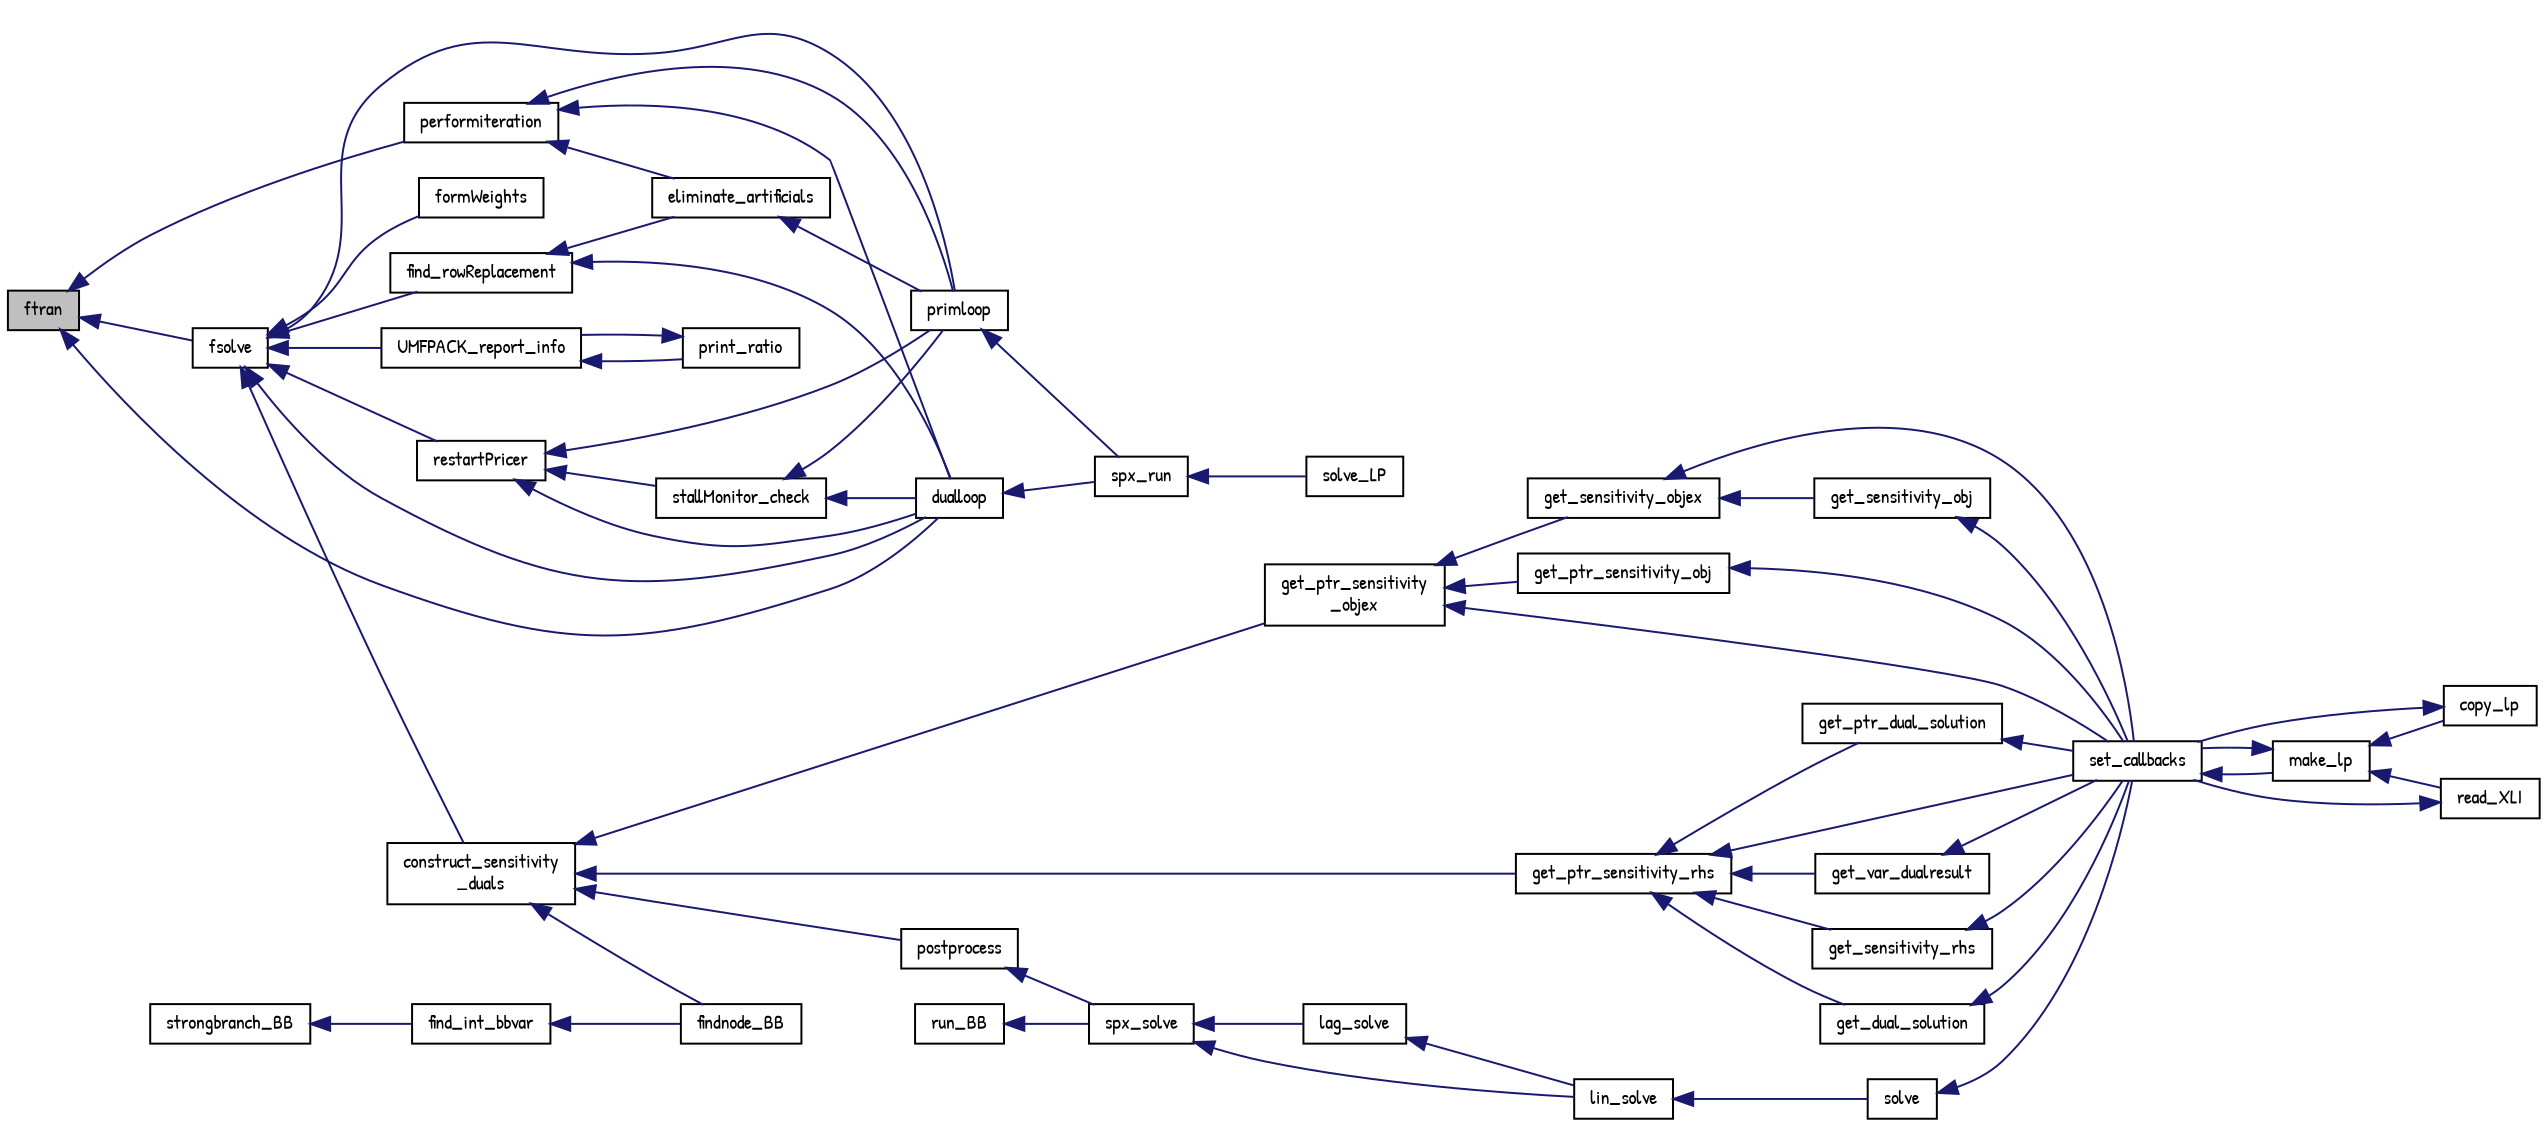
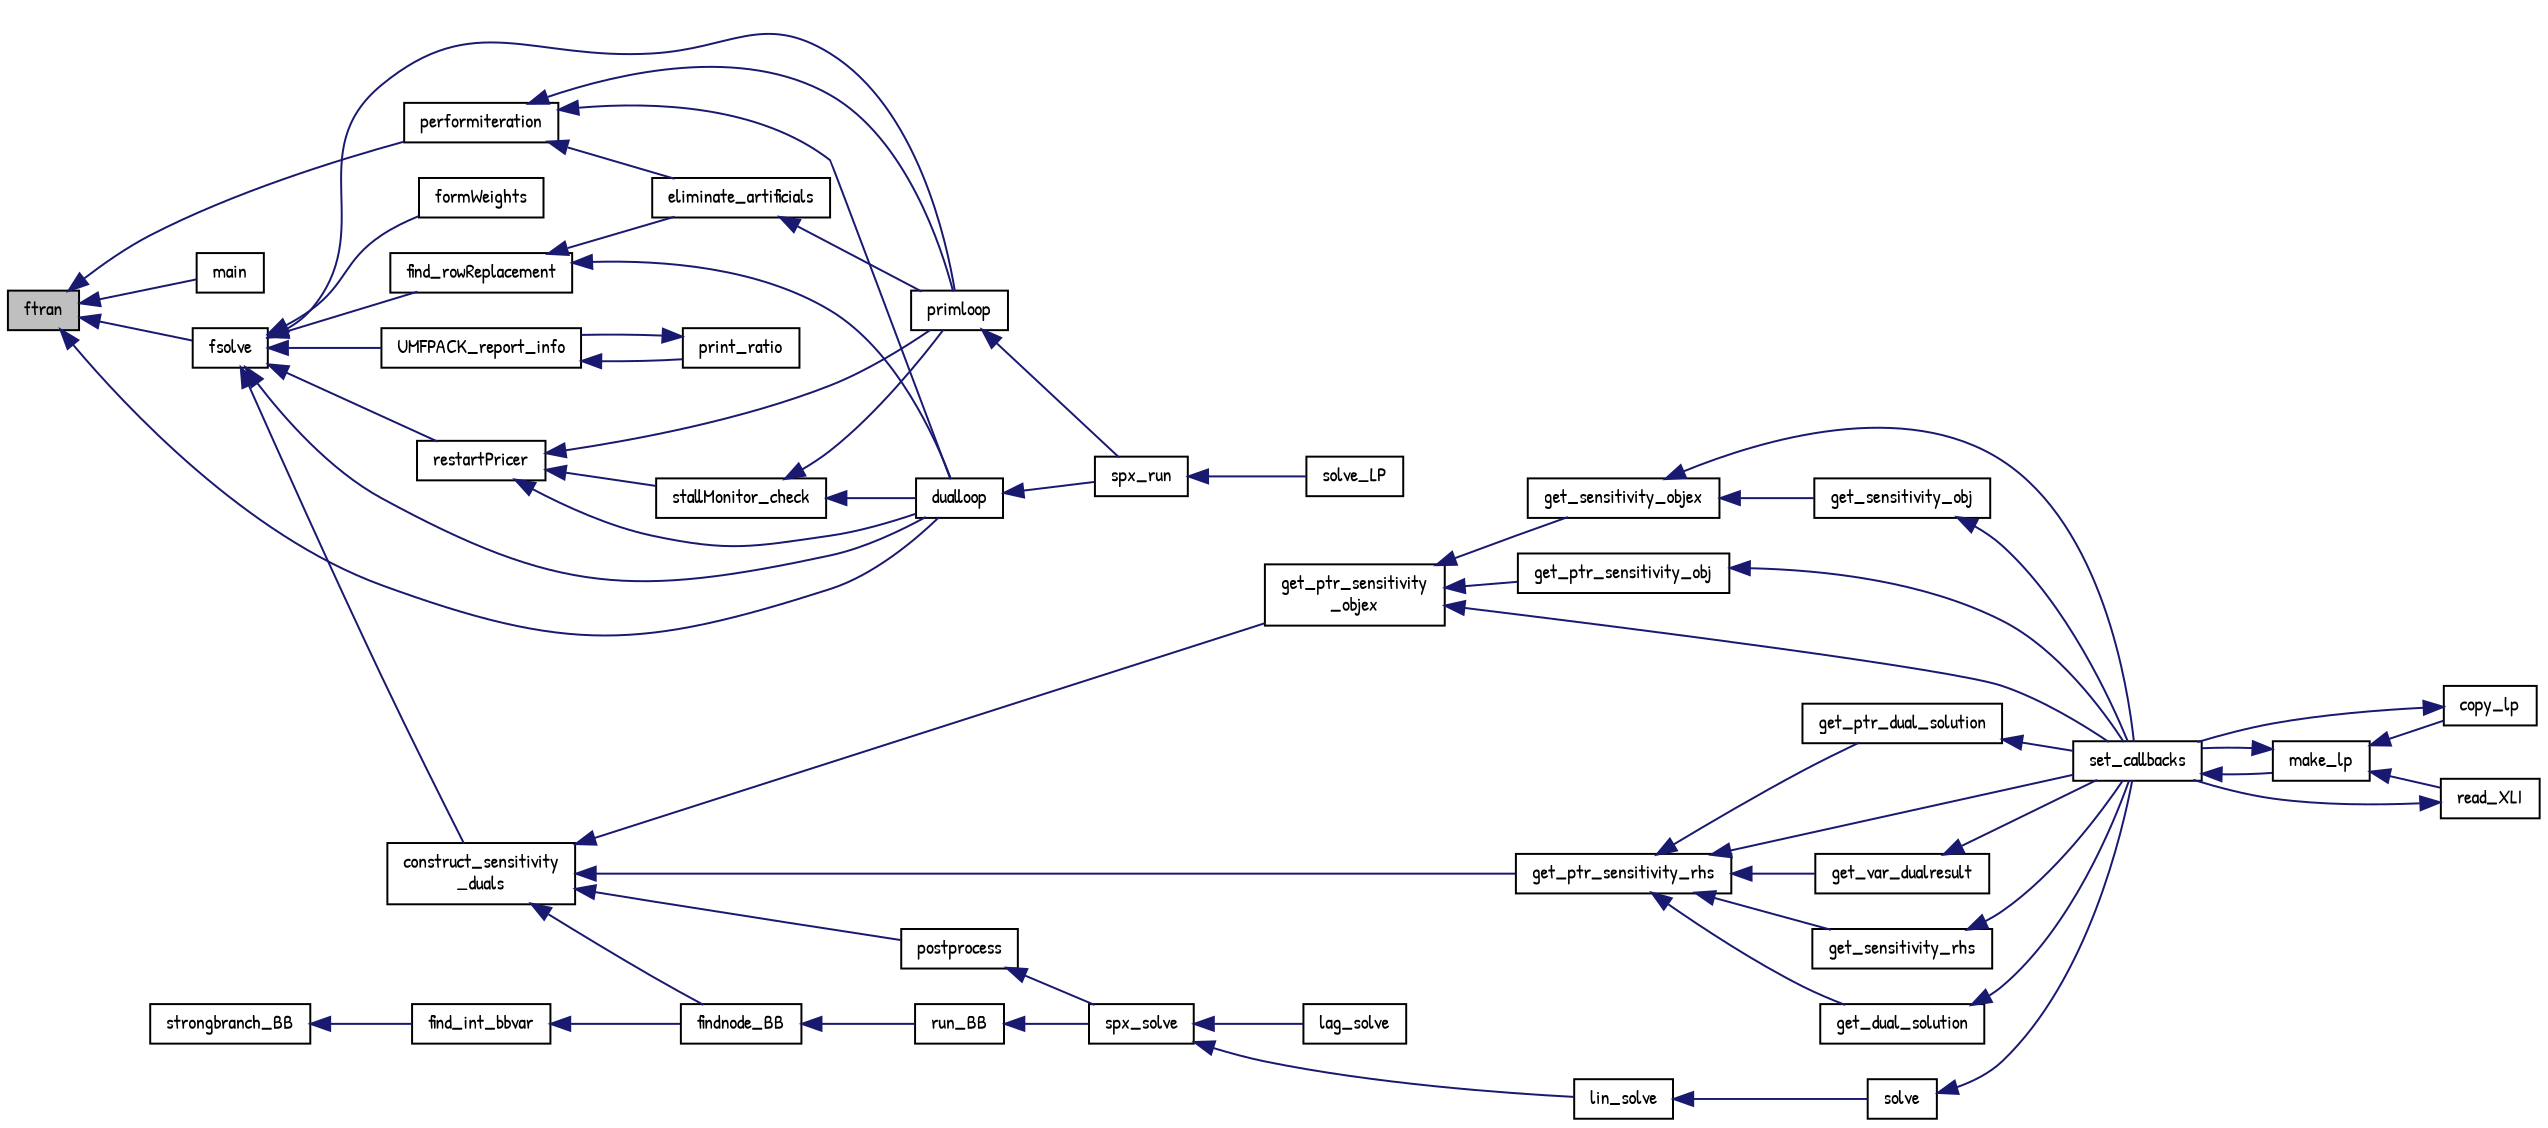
none -> (230, 273)
none -> (868, 1024)
(1500, 1064) -> none
